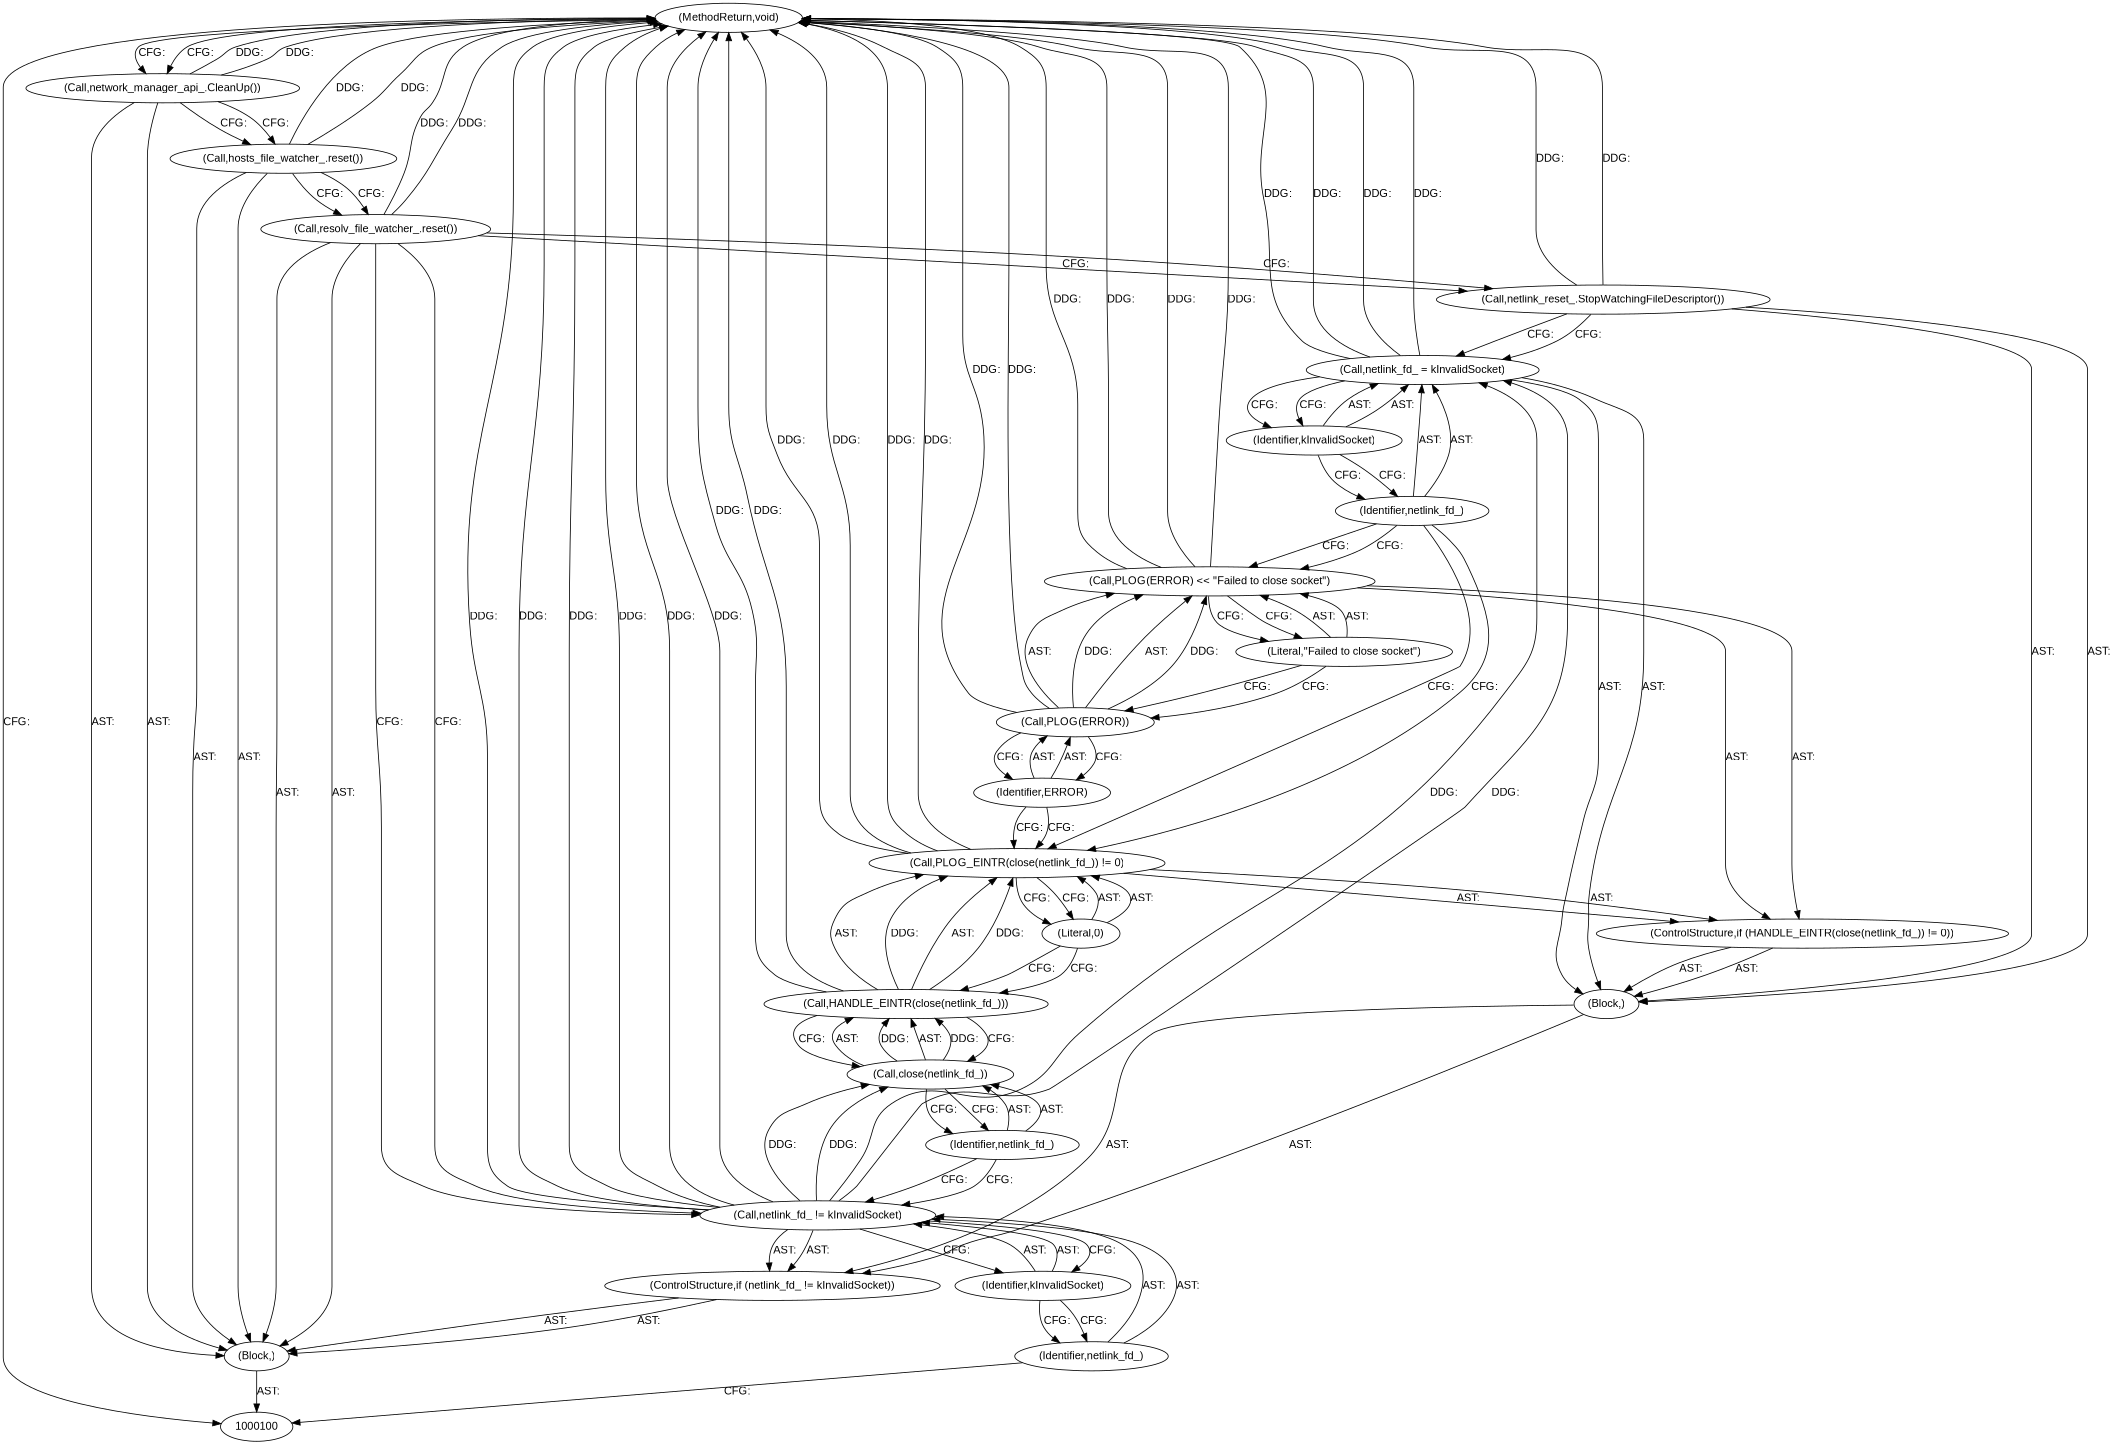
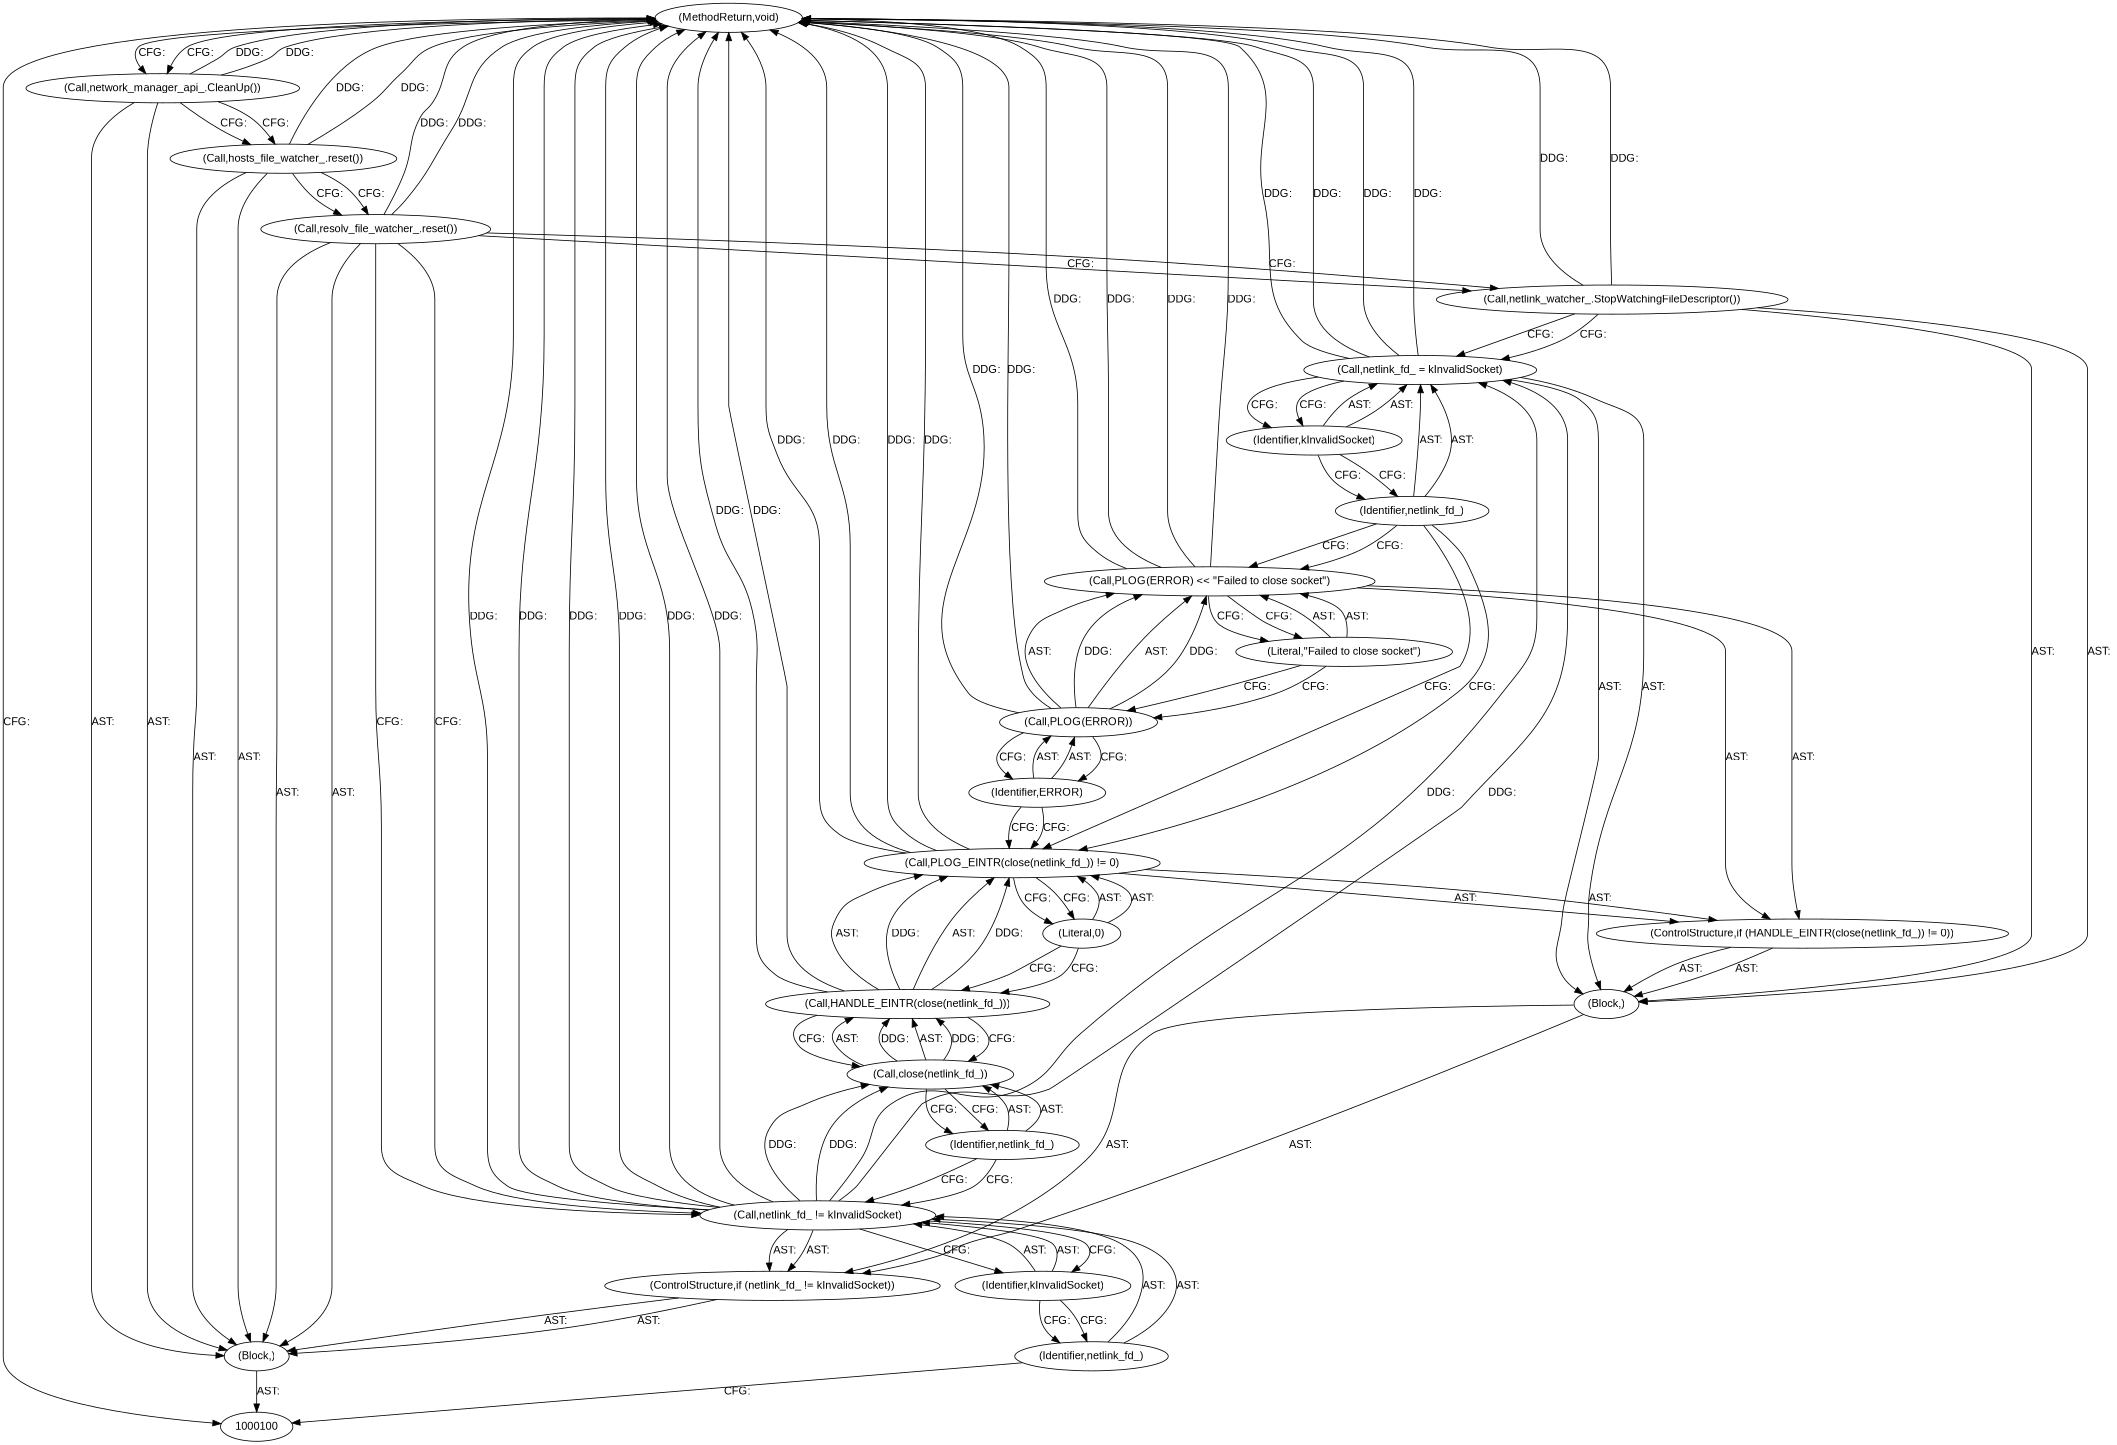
(1603, 300) -> (1612, 300)
